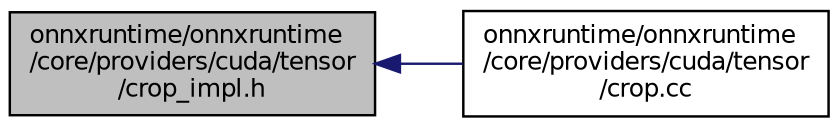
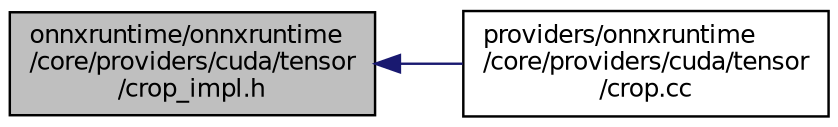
(646, 64) -> (646, 64)
